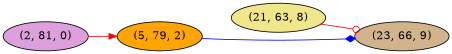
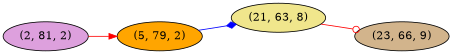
(46, 36) -> (46, 36)
(274, 40) -> (213, 28)
